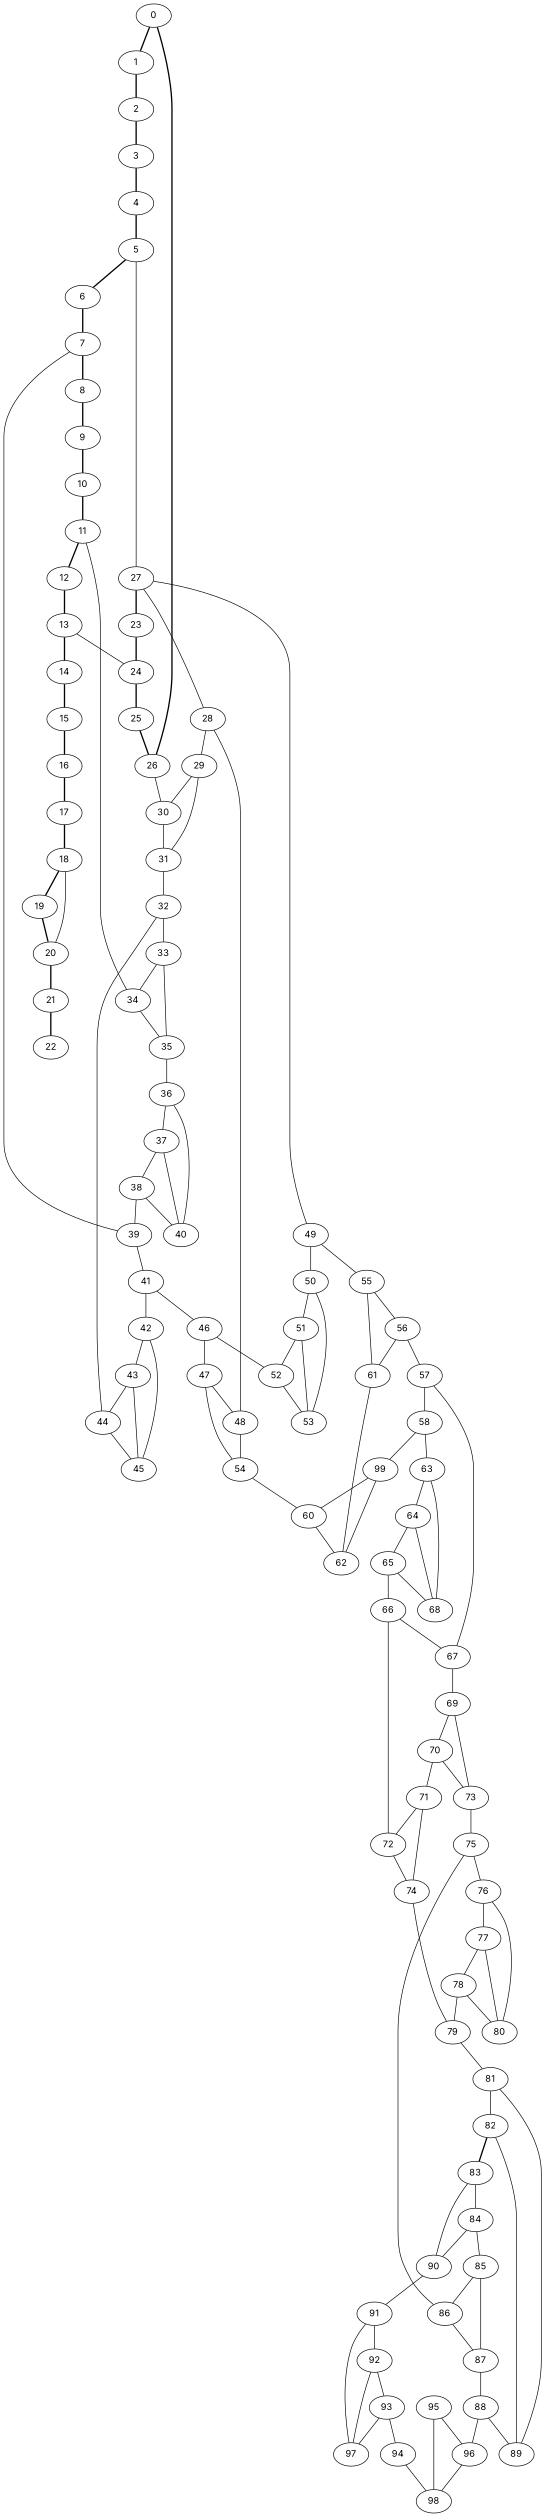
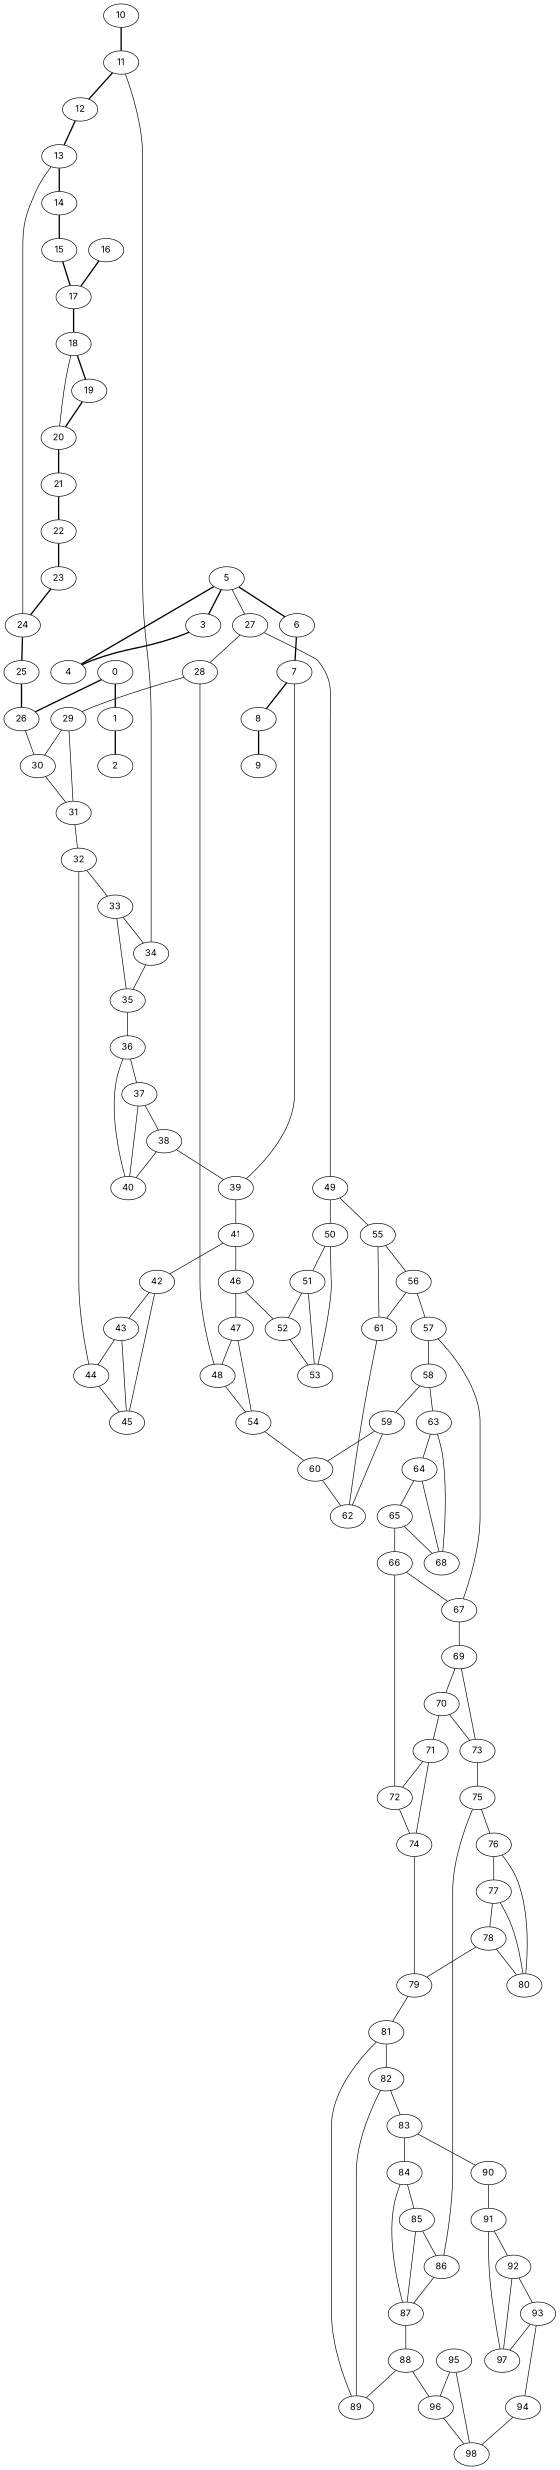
(136, 133) -> (215, 602)
(83, 461) -> none
(136, 602) -> (59, 555)
(64, 743) -> (66, 274)
(380, 1470) -> (387, 1423)
(483, 2150) -> (395, 2103)
(455, 2243) -> (392, 2243)
